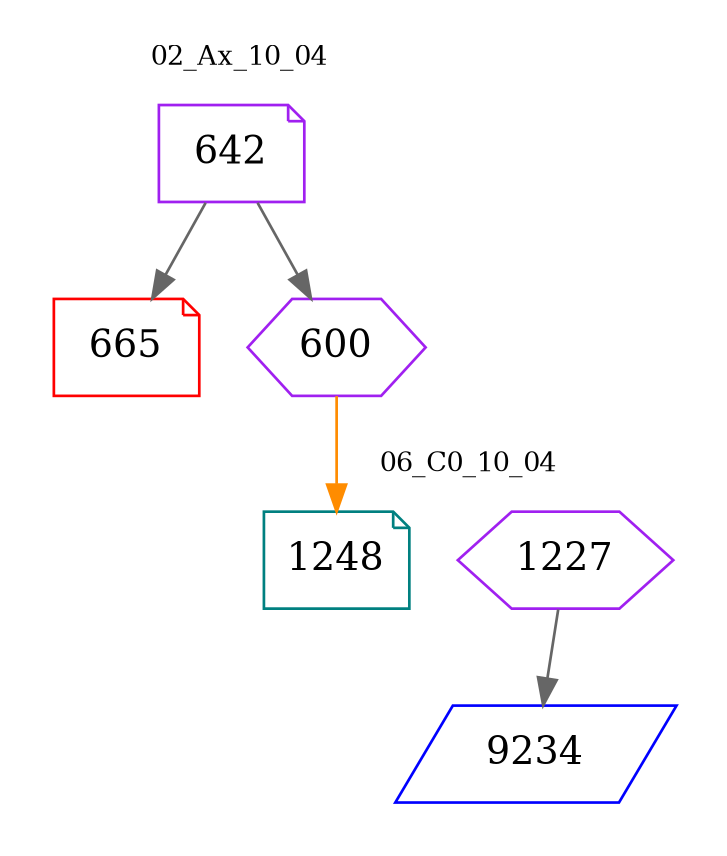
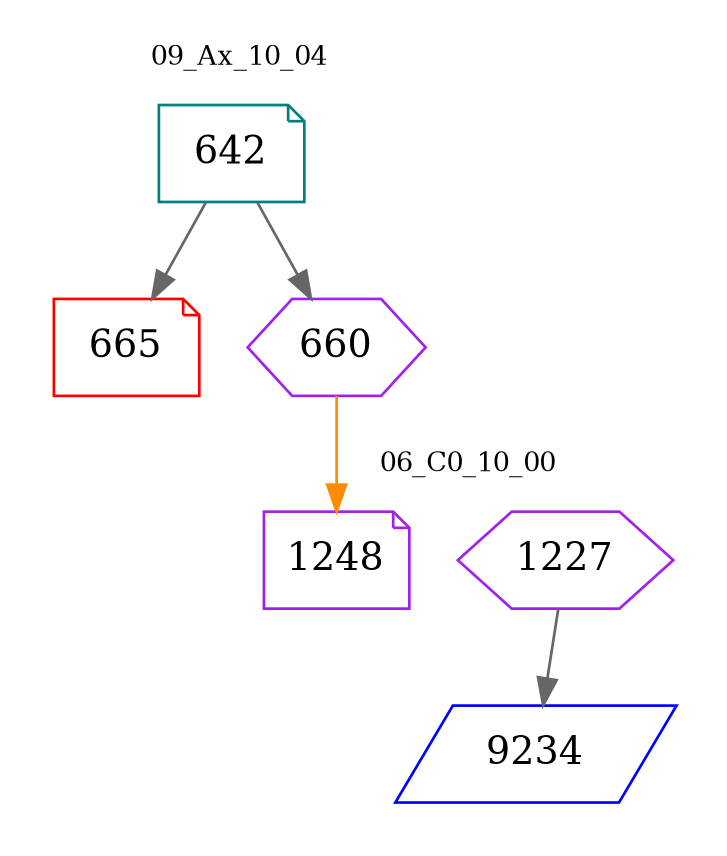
(240, 58) -> (240, 58)
(232, 154) -> (232, 154)
(337, 347) -> (337, 347)
(469, 465) -> (469, 465)
(337, 560) -> (337, 560)
